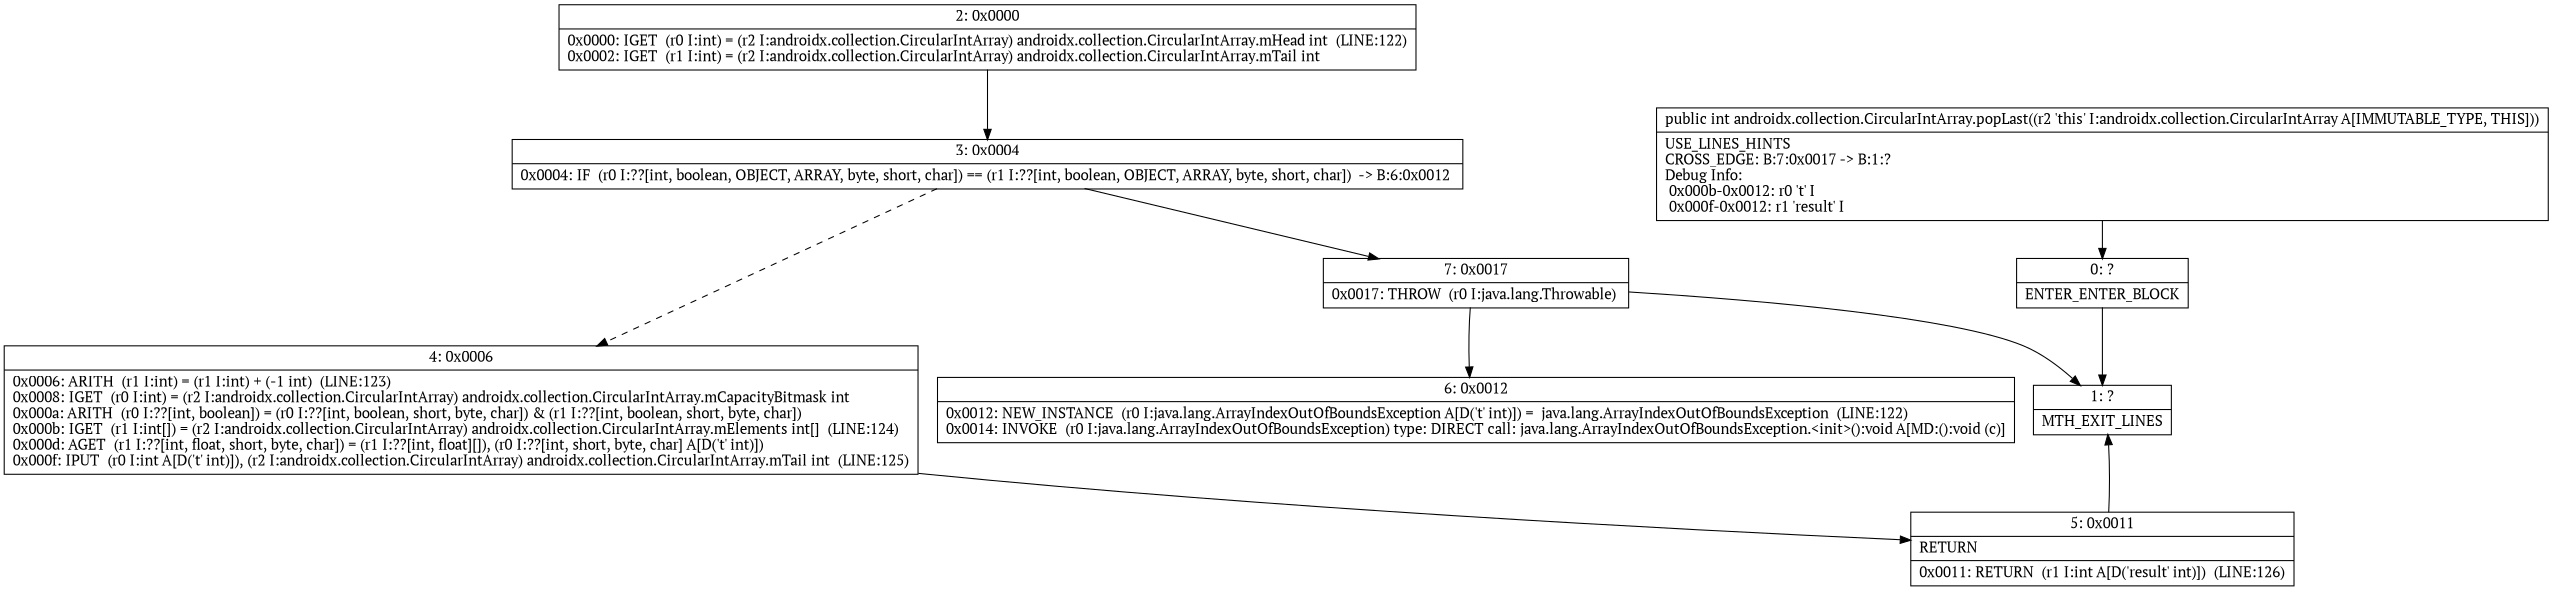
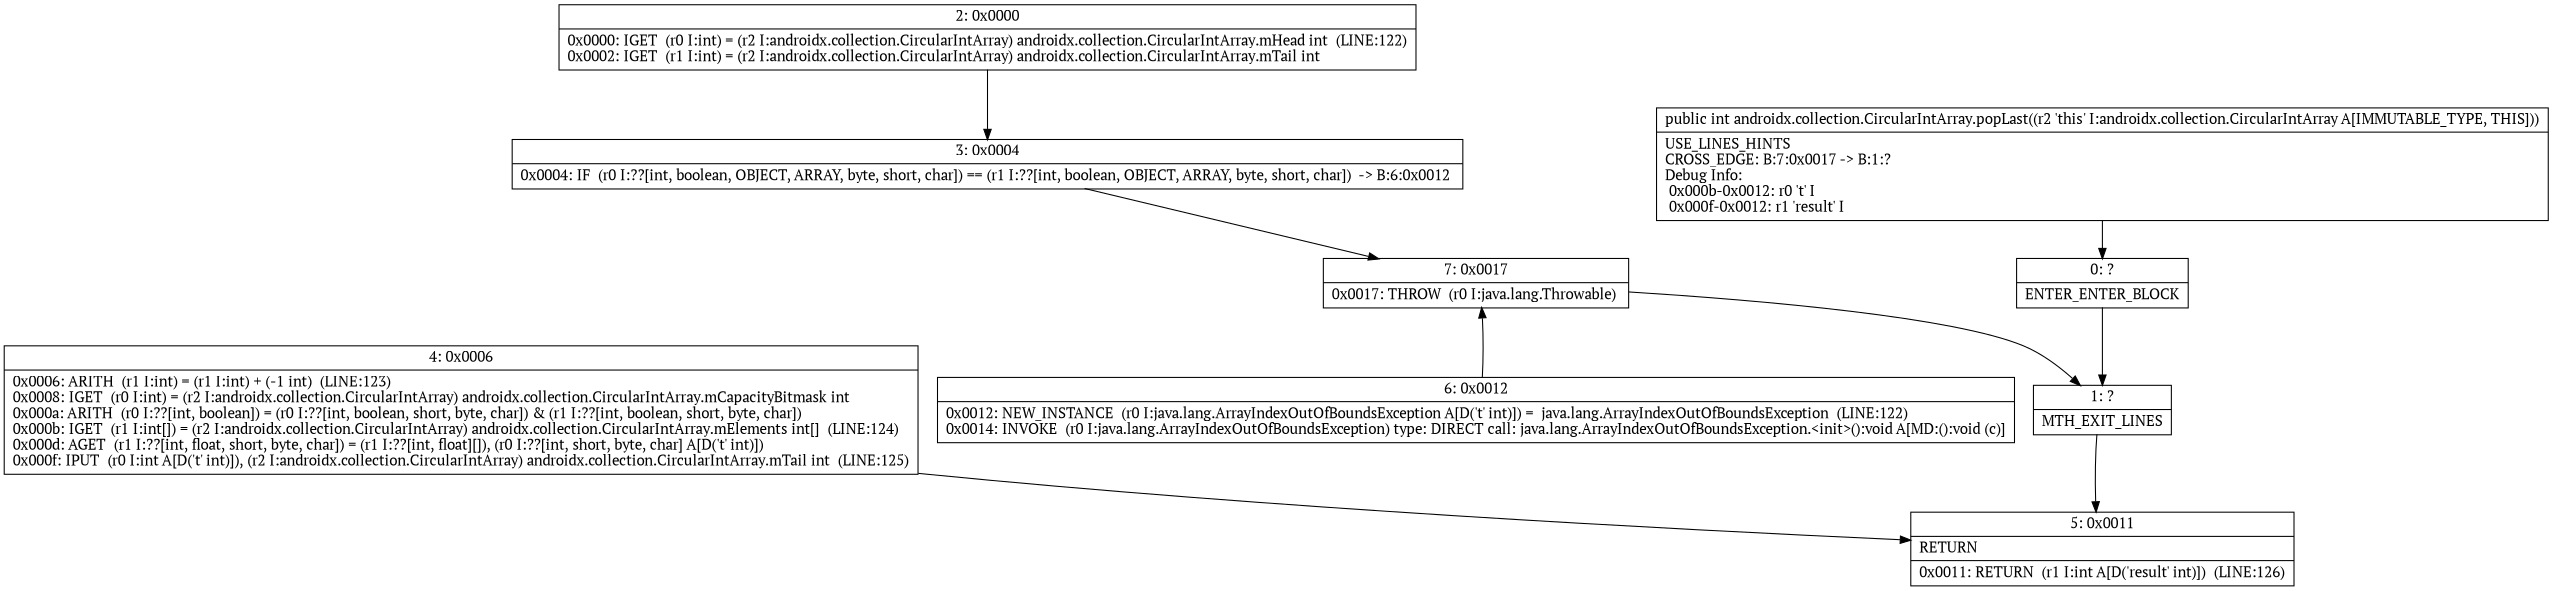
(772, 265) -> none
(1469, 337) -> (1483, 348)
(2109, 479) -> (2095, 468)
